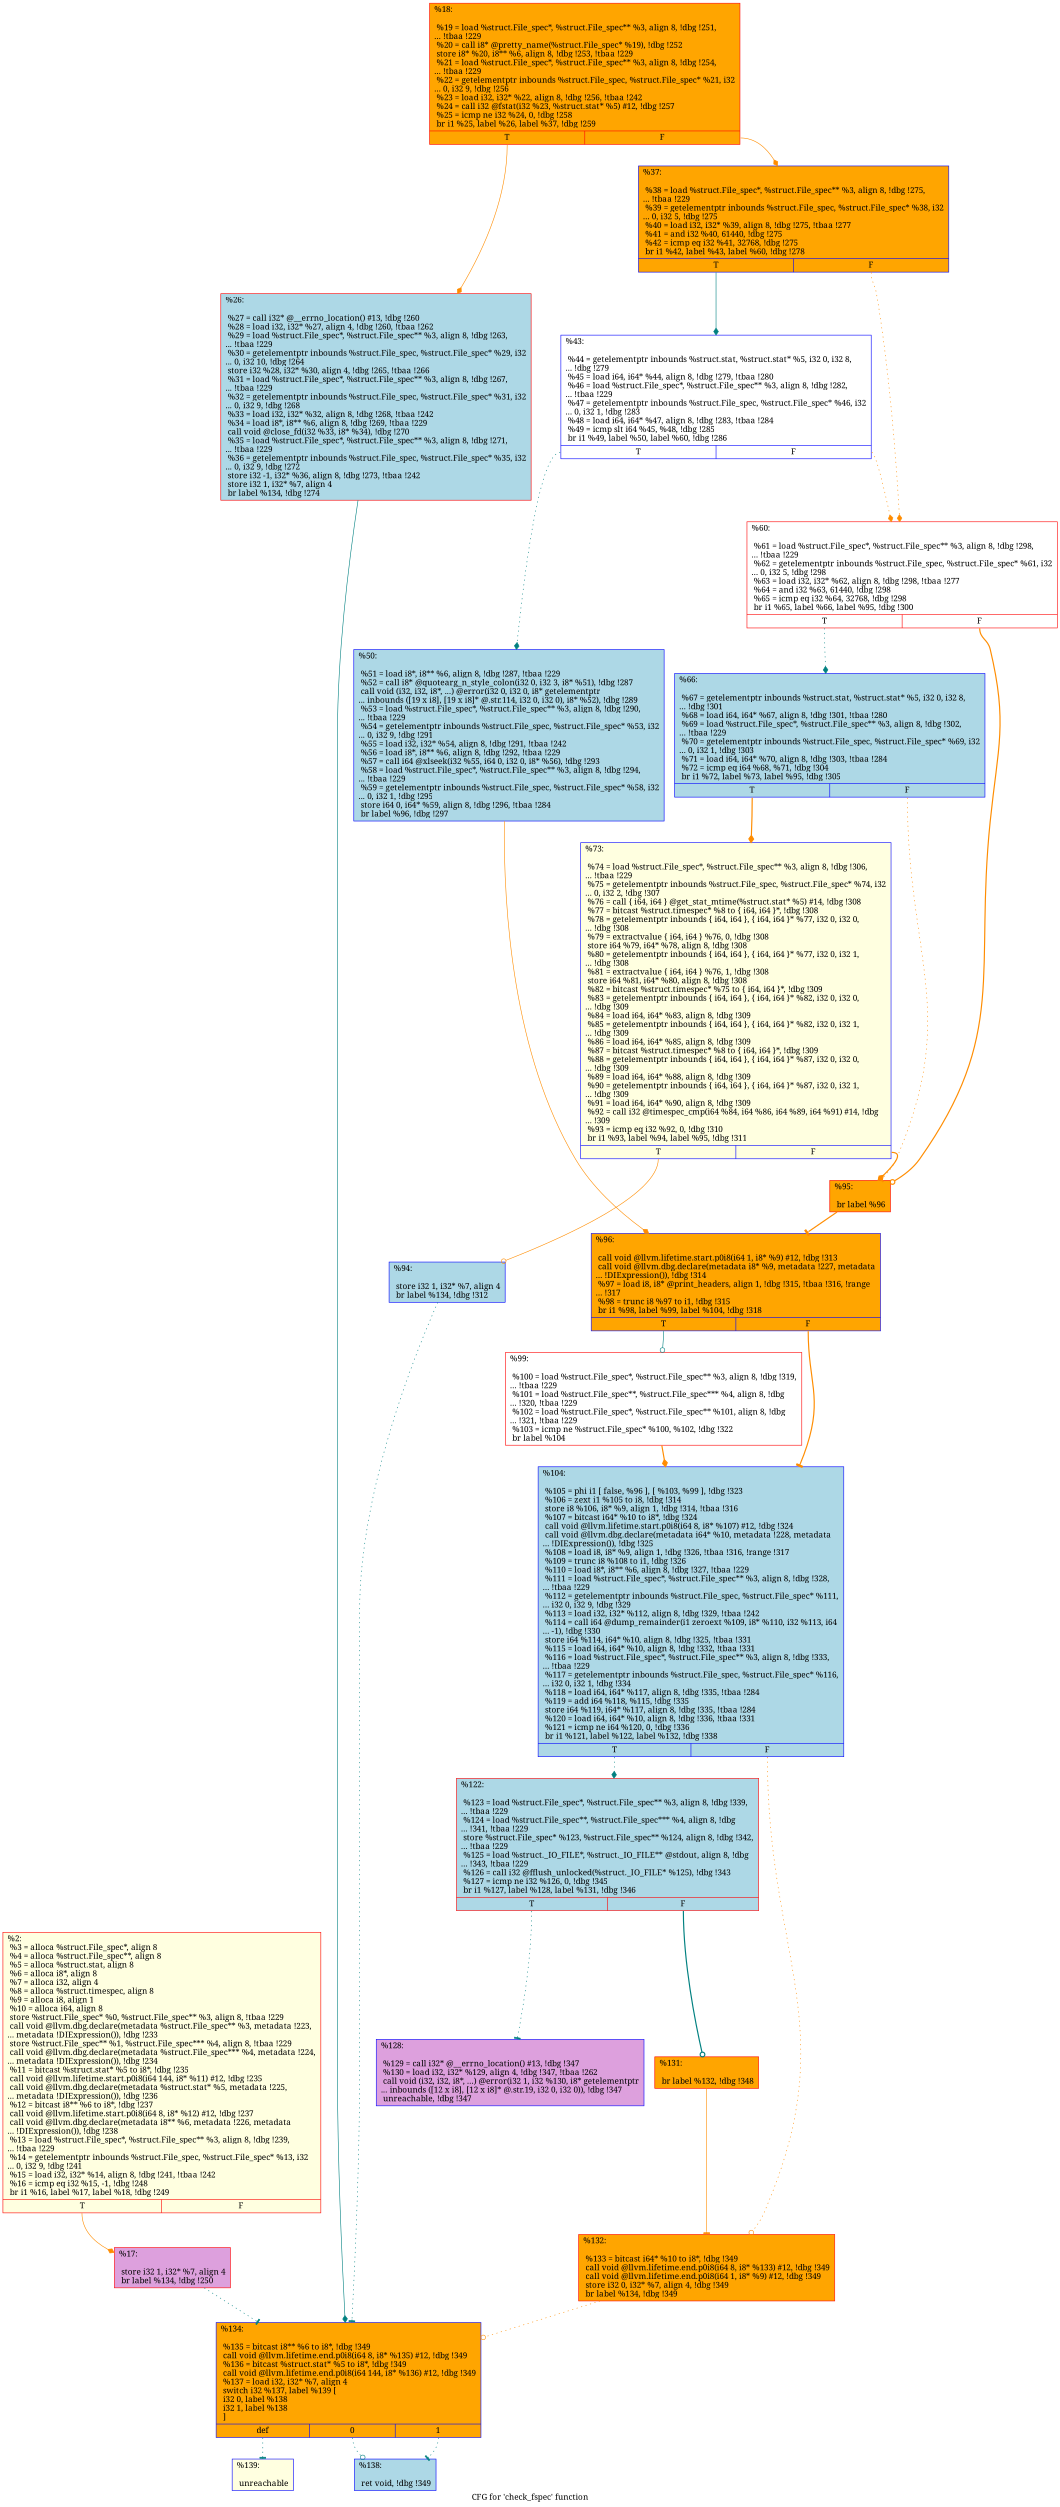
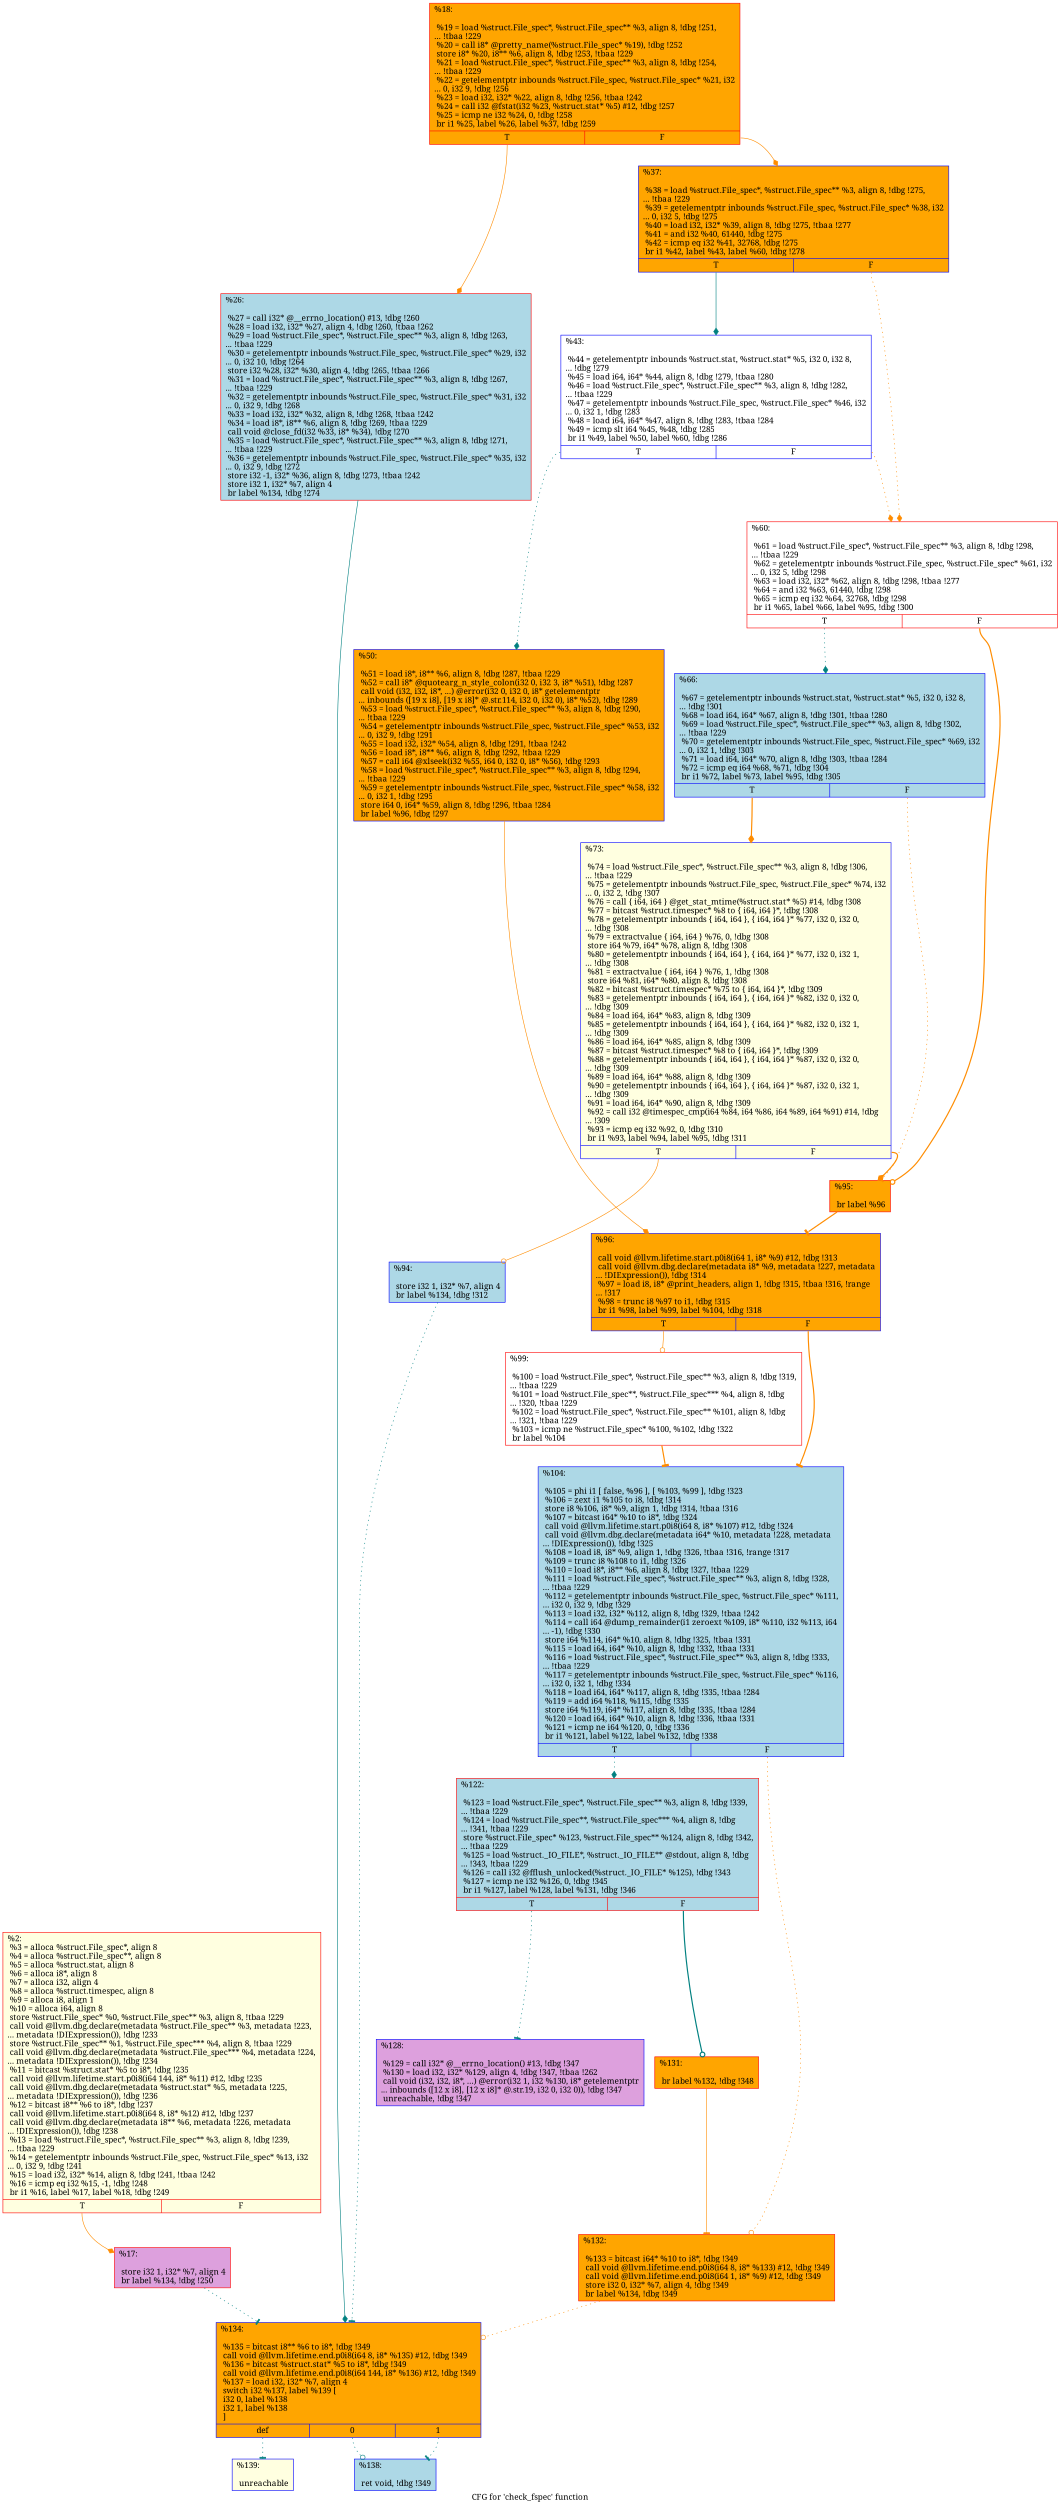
(509, 735) -> (509, 735)
(663, 1339) -> (663, 1339)
(663, 1452) -> (663, 1455)
